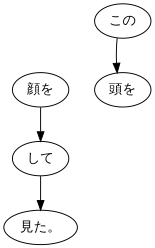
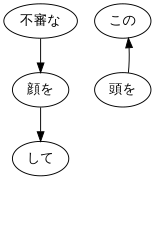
none -> (41, 21)
(116, 51) -> (129, 60)
(41, 227) -> none
